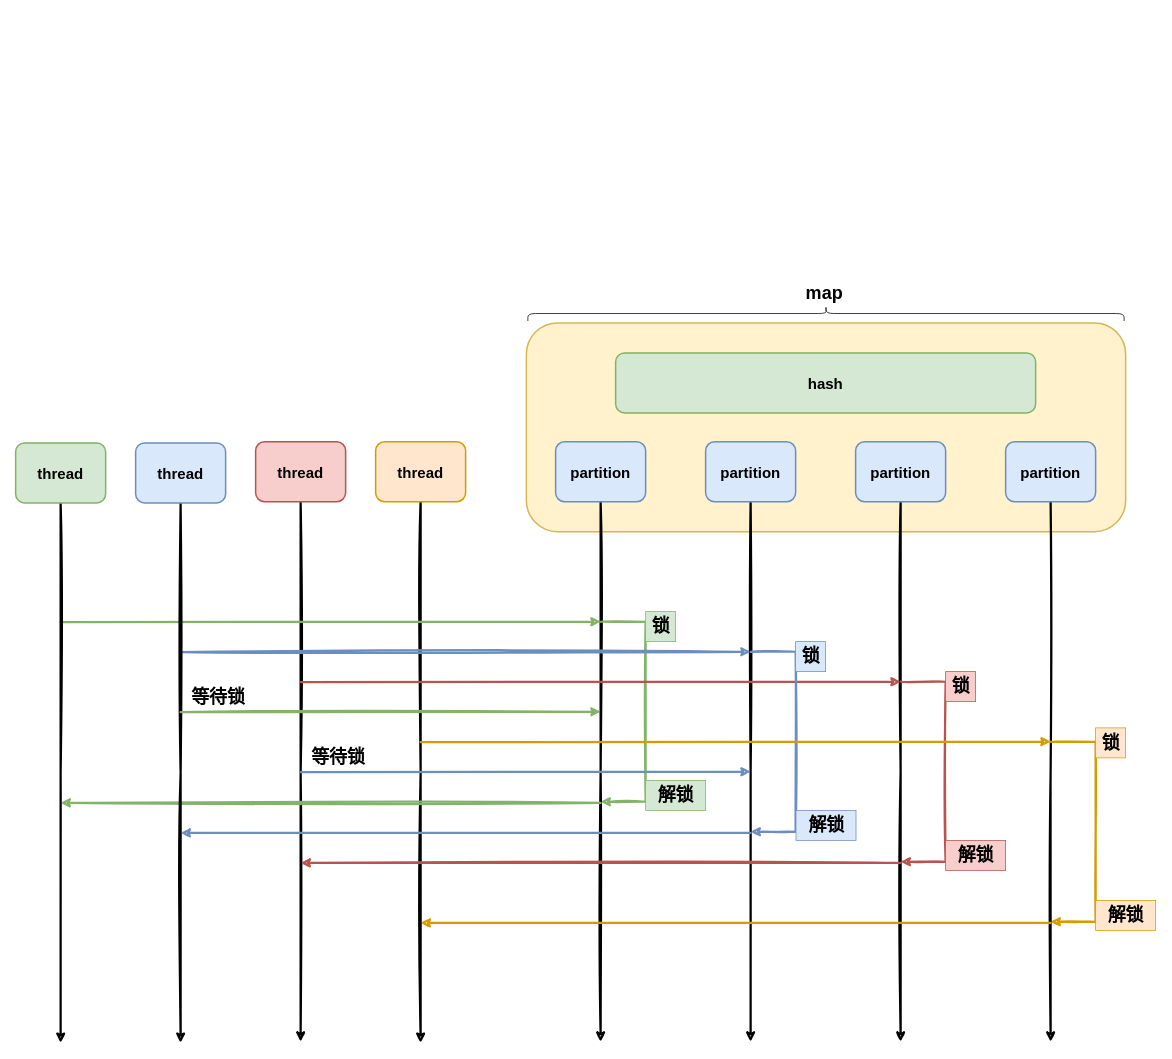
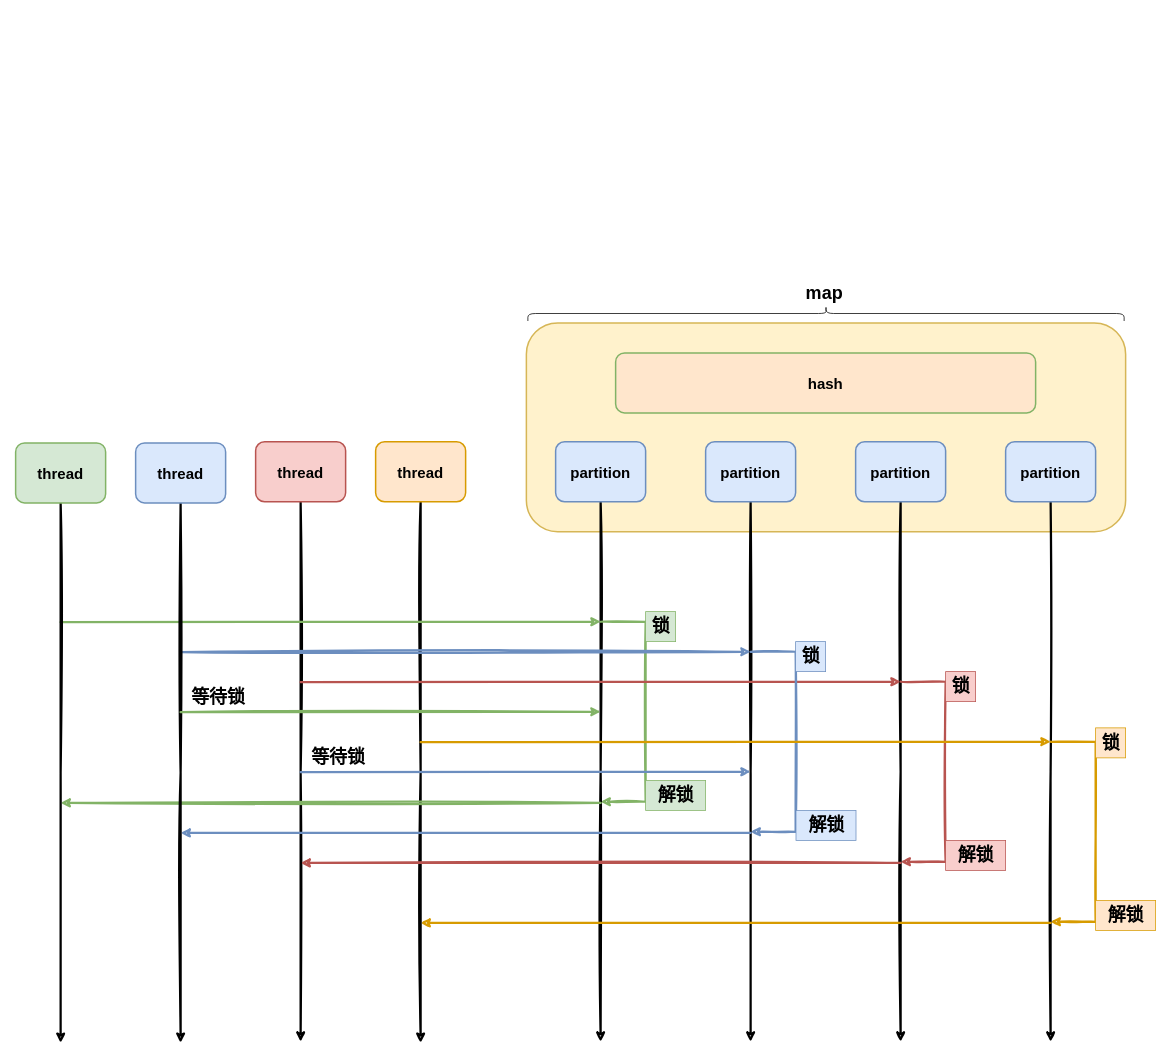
(825, 383) -> (825, 383)
